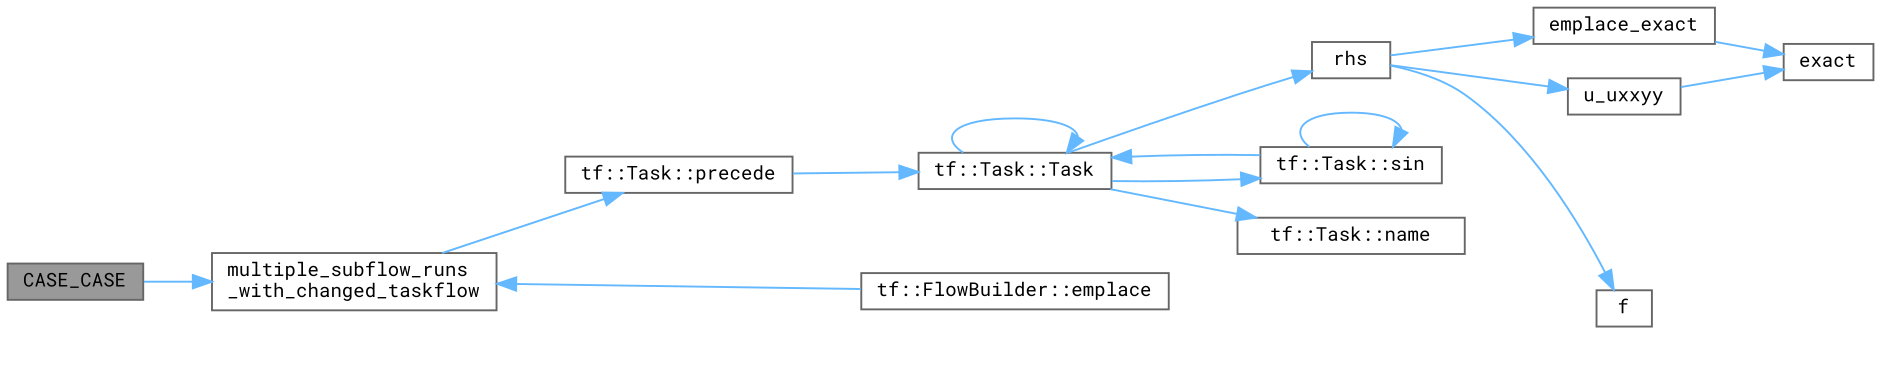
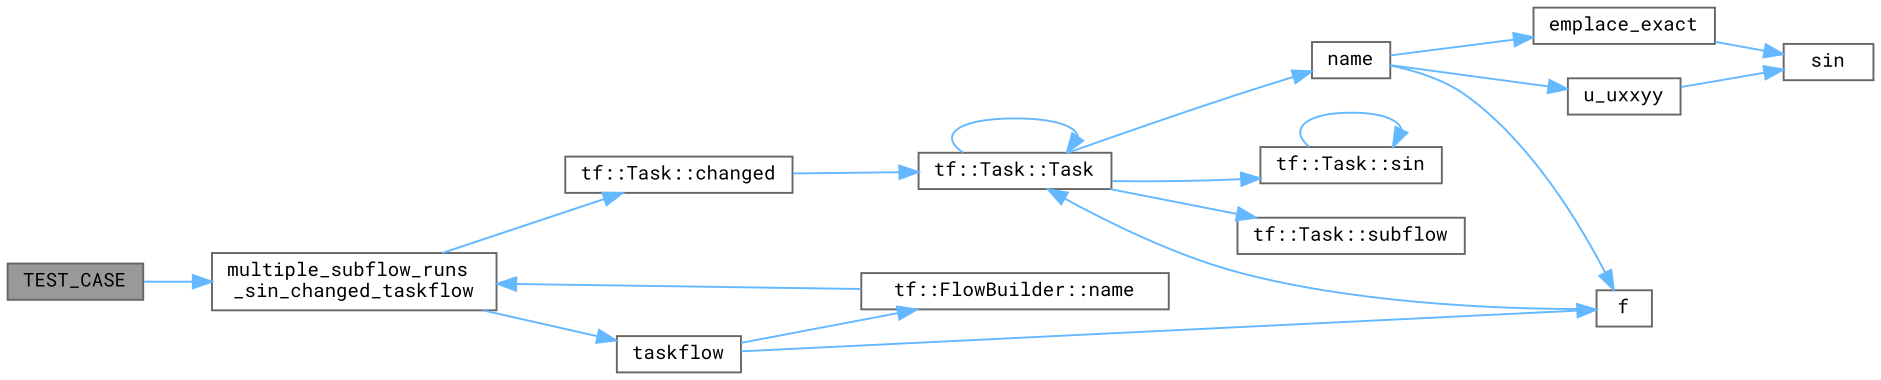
(1351, 60) -> (1351, 60)
(1829, 62) -> (1829, 62)
(1196, 155) -> (1322, 290)
(679, 175) -> (679, 175)
(1351, 236) -> (1351, 236)
(75, 282) -> (75, 282)
(354, 282) -> (354, 282)
(1015, 291) -> (1015, 291)
none -> (679, 354)
